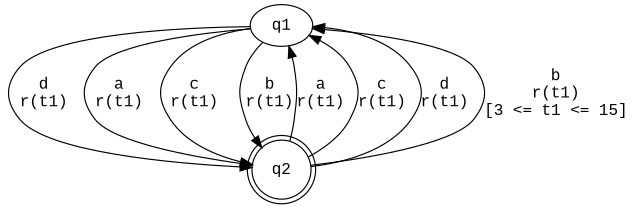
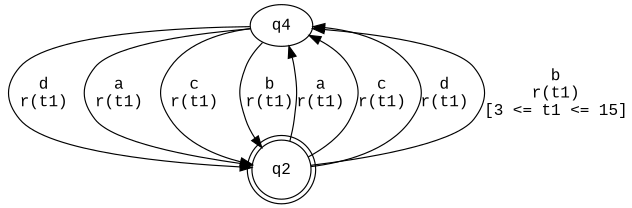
(281, 25) -> (281, 25)
